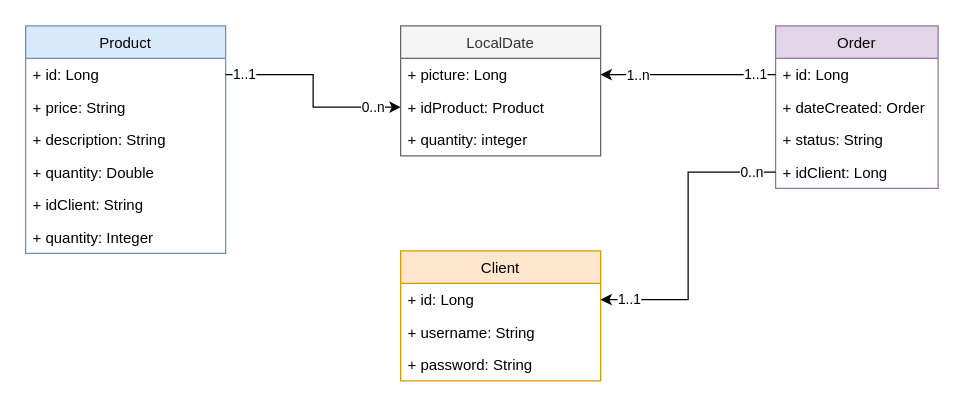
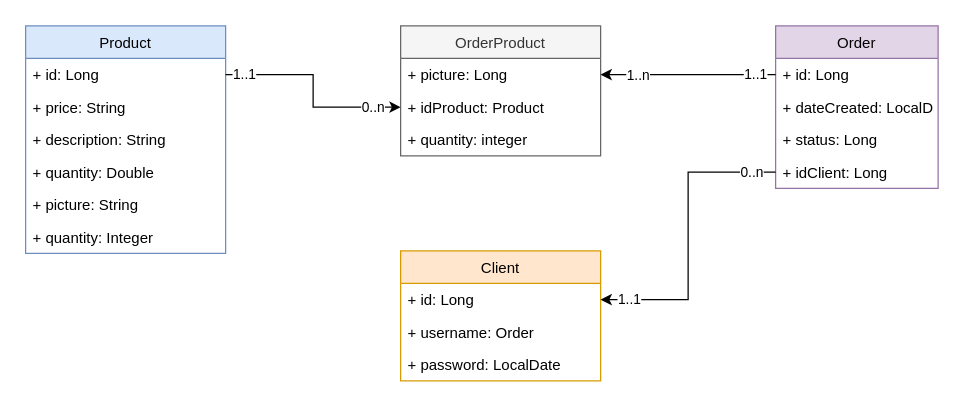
(500, 43) -> (500, 43)
(861, 108) -> (876, 108)
(842, 140) -> (835, 140)
(94, 205) -> (94, 205)
(475, 333) -> (473, 333)
(475, 365) -> (488, 365)
